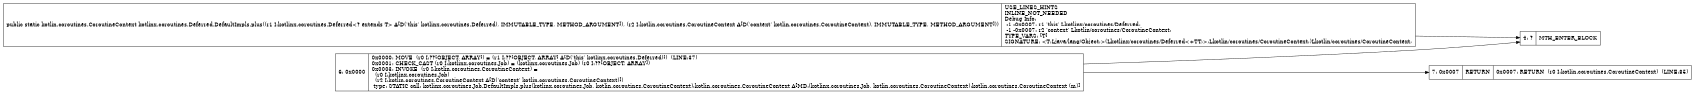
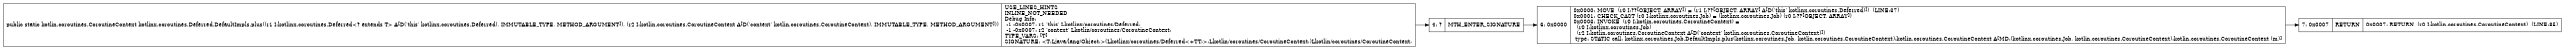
(1568, 38) -> (1484, 25)
(1300, 56) -> (1528, 25)
